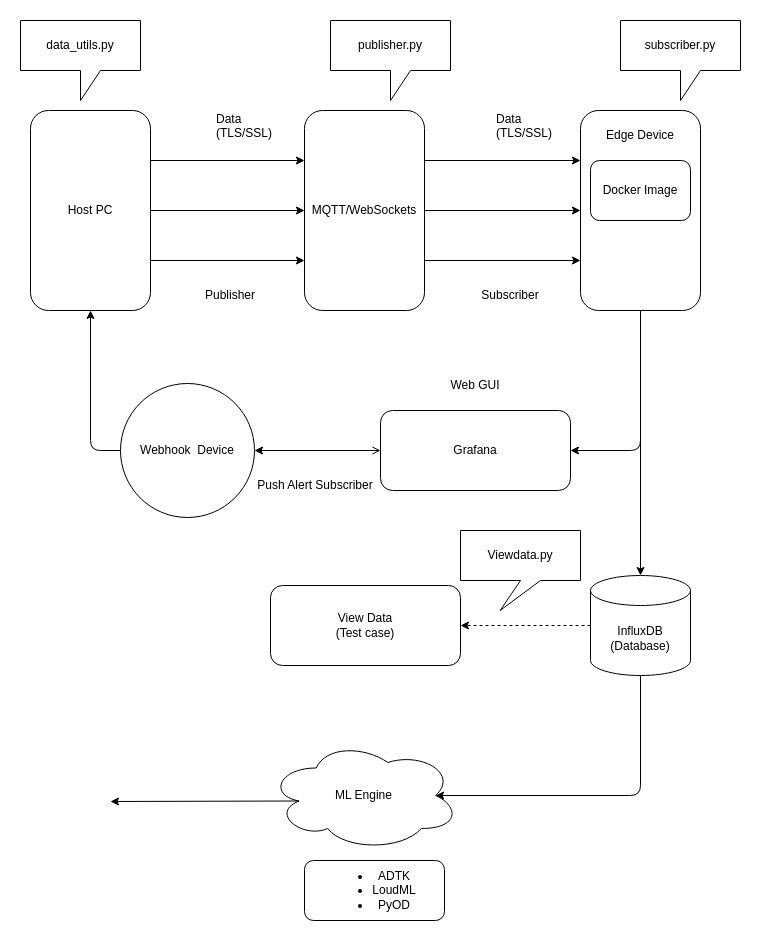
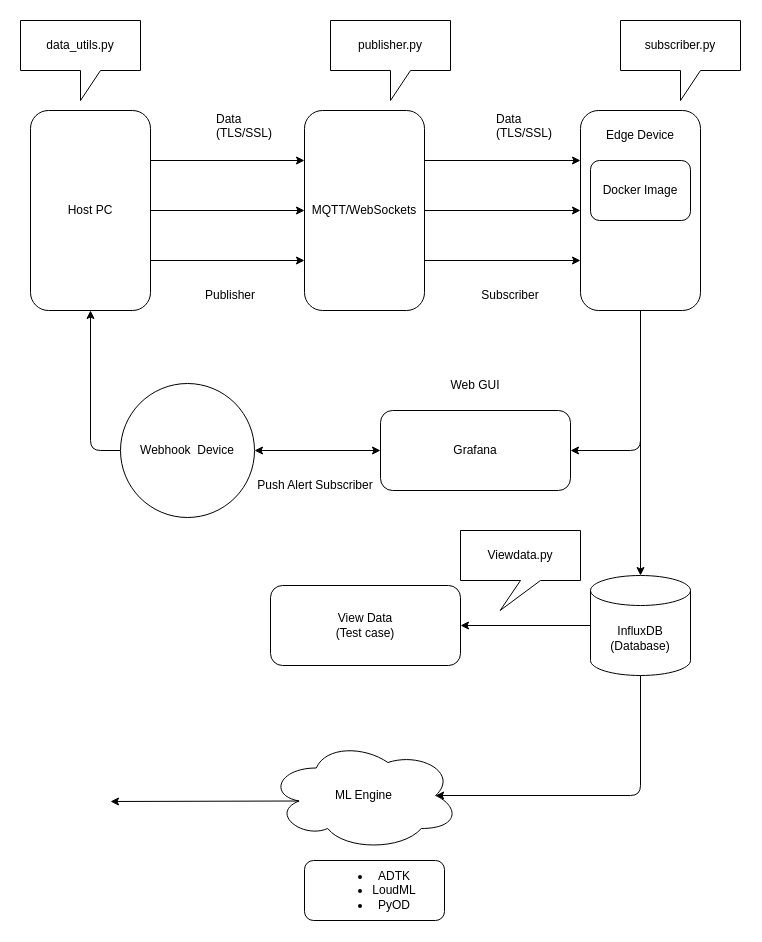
(374, 451) -> (372, 451)
(529, 626) -> (529, 626)
